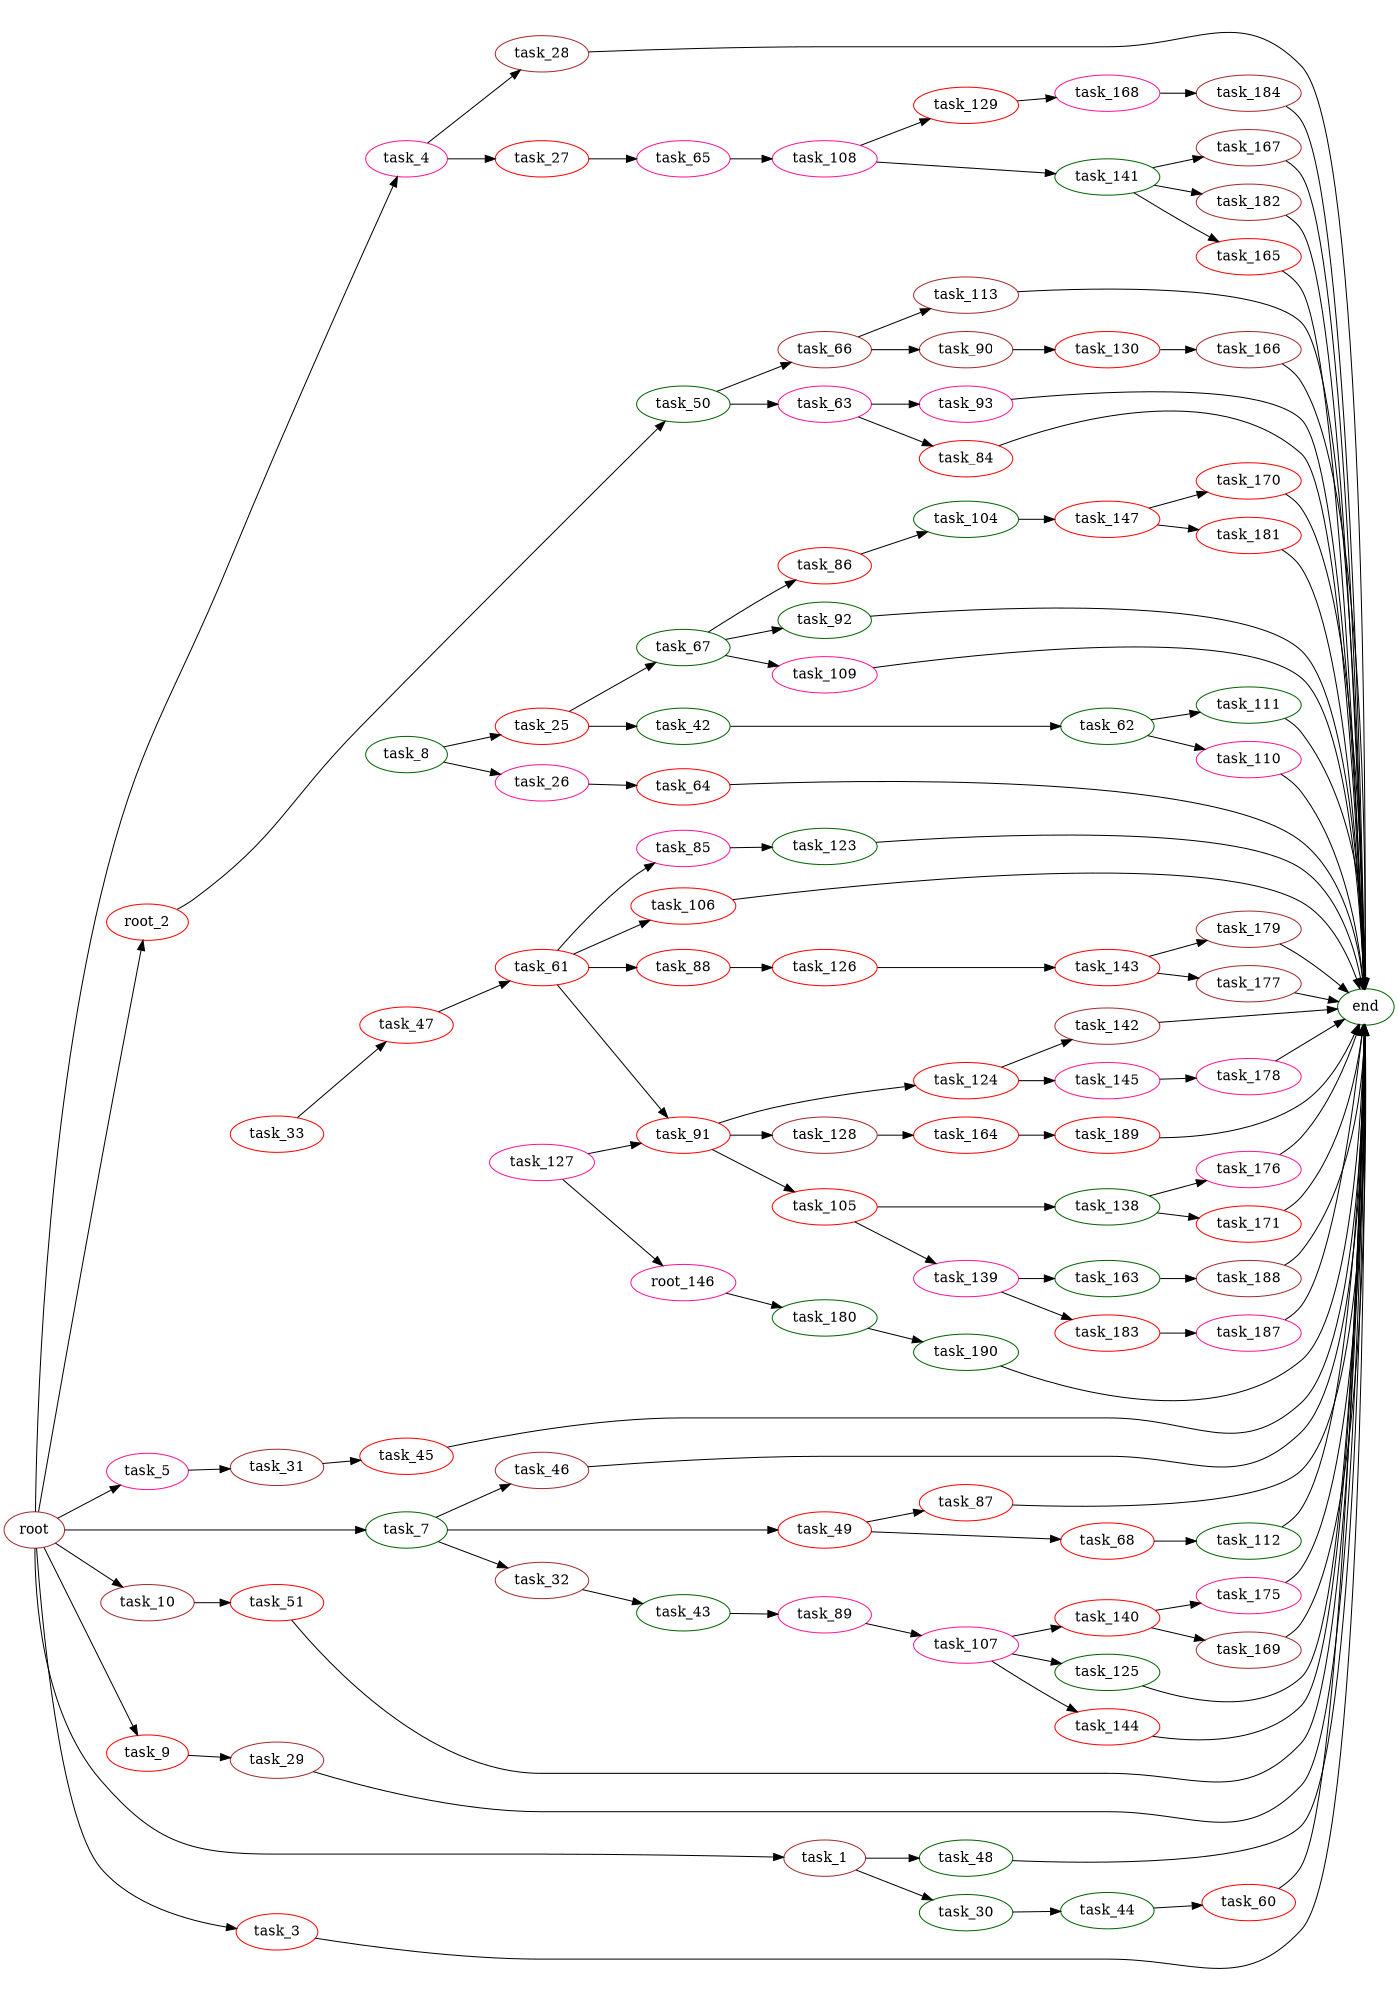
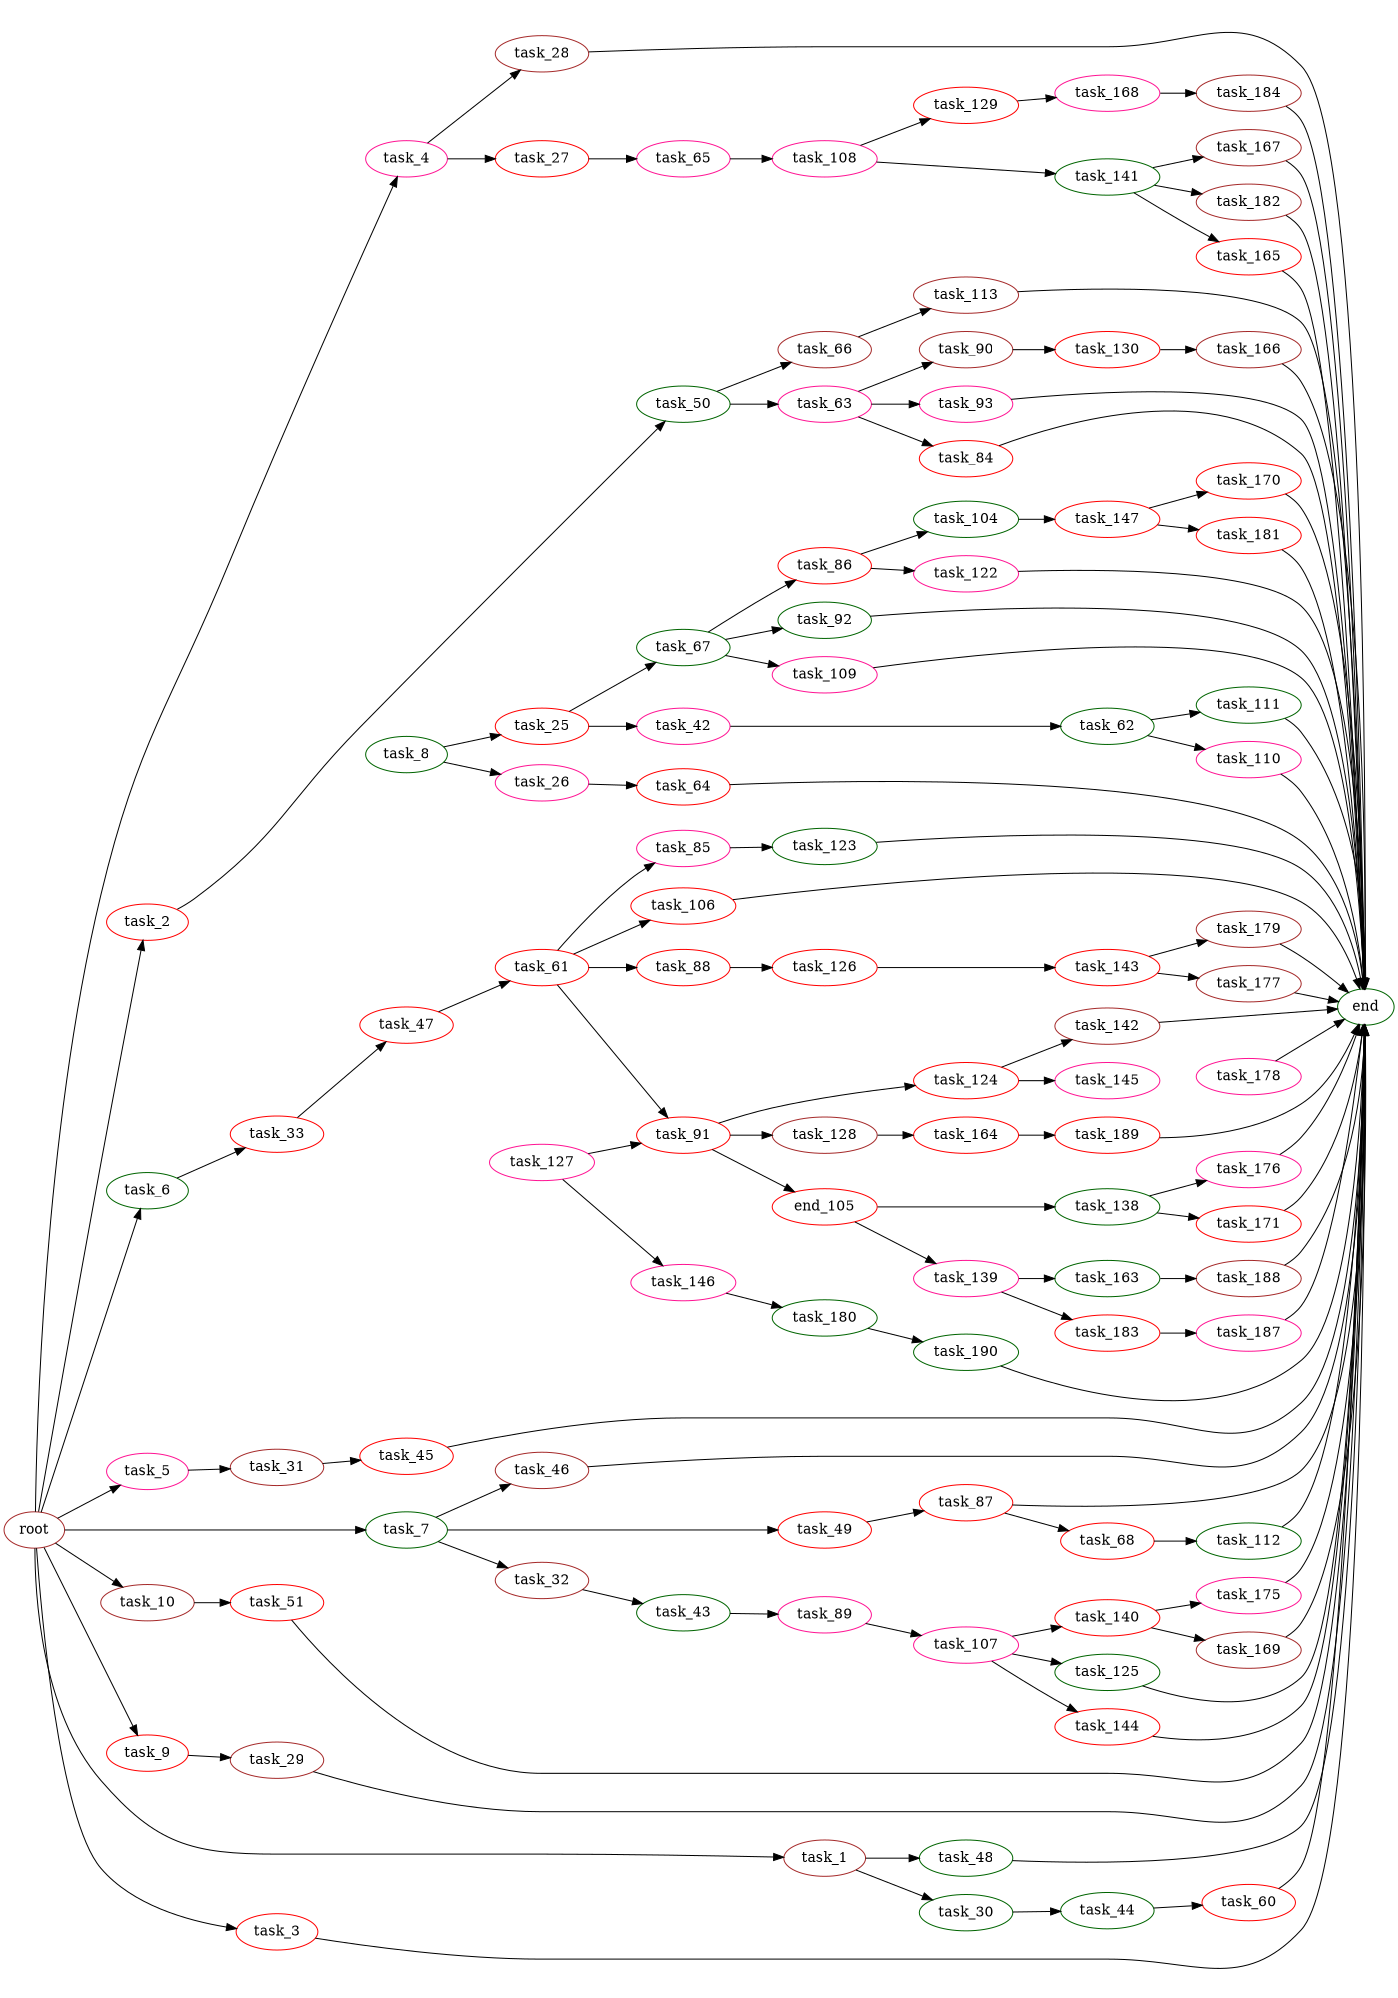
(890, 350) -> (891, 379)
none -> (966, 574)
(683, 726) -> (683, 726)
(147, 922) -> (147, 922)
(1173, 1079) -> none
none -> (147, 1191)
(825, 1207) -> (825, 1207)
(683, 1283) -> (683, 1283)
(961, 1535) -> (1032, 1521)
